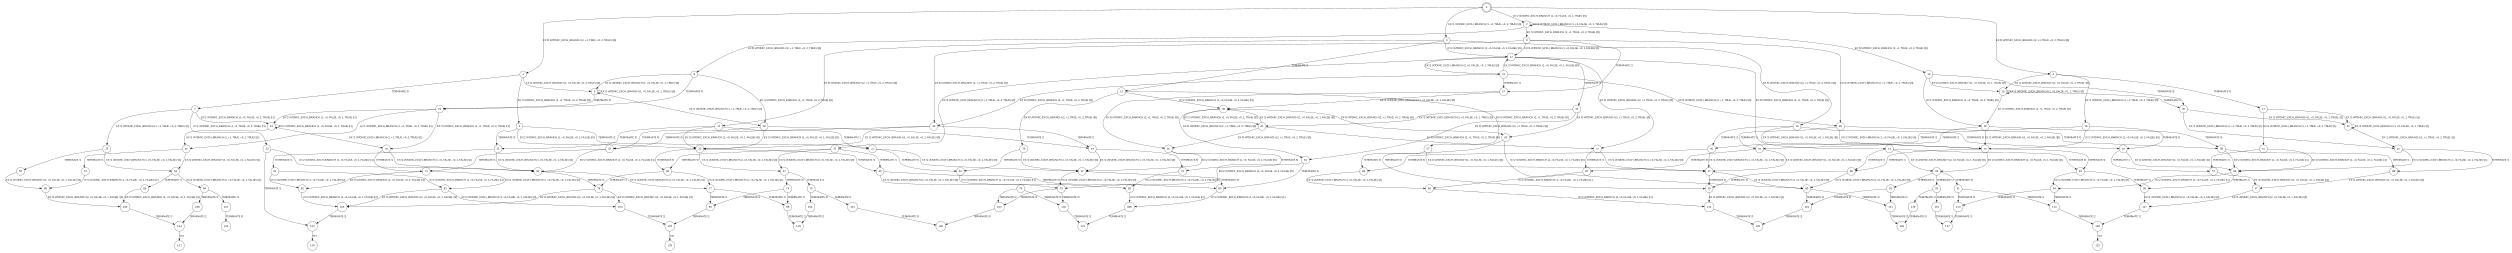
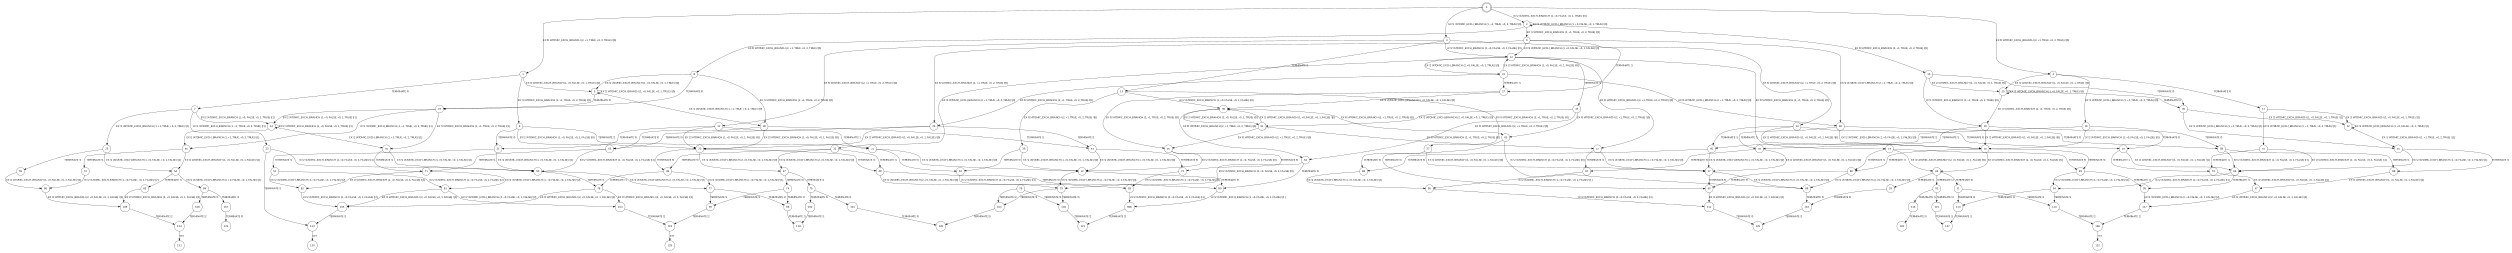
(1890, 207) -> none
